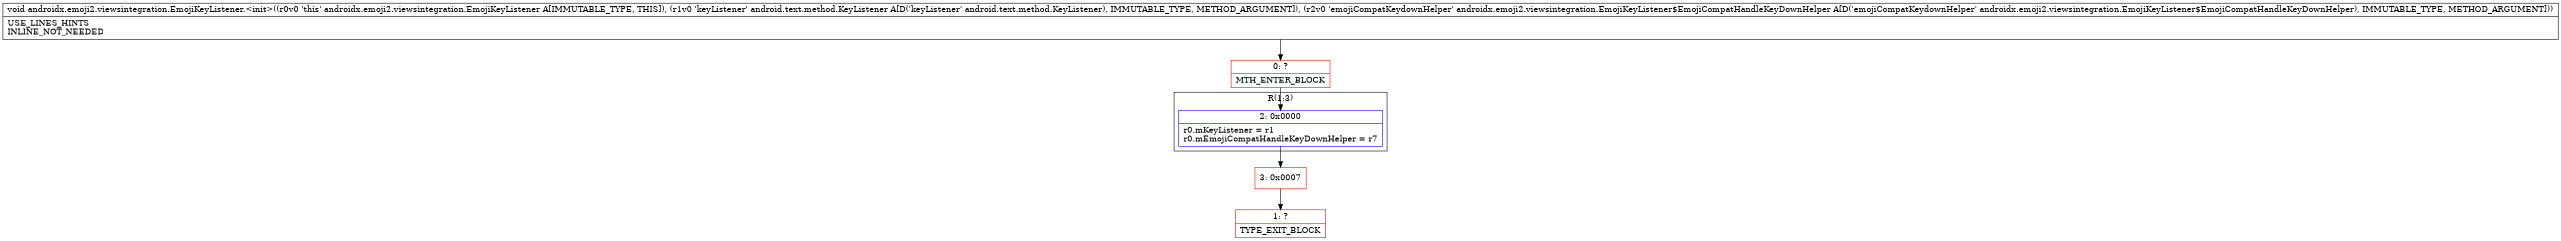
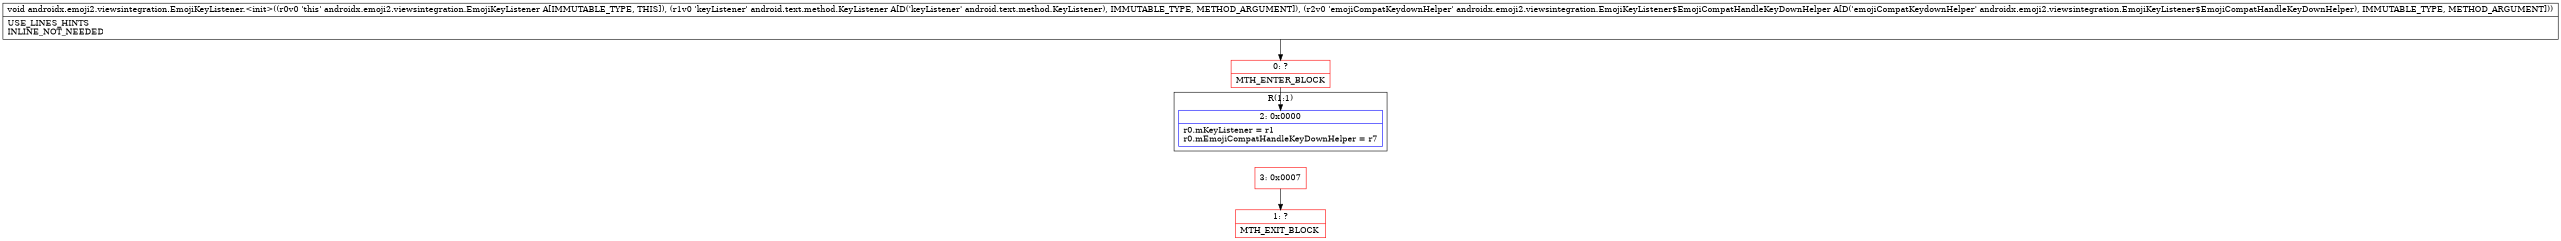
(1281, 99) -> (1281, 99)
(1281, 155) -> none
(1281, 230) -> (1280, 230)
